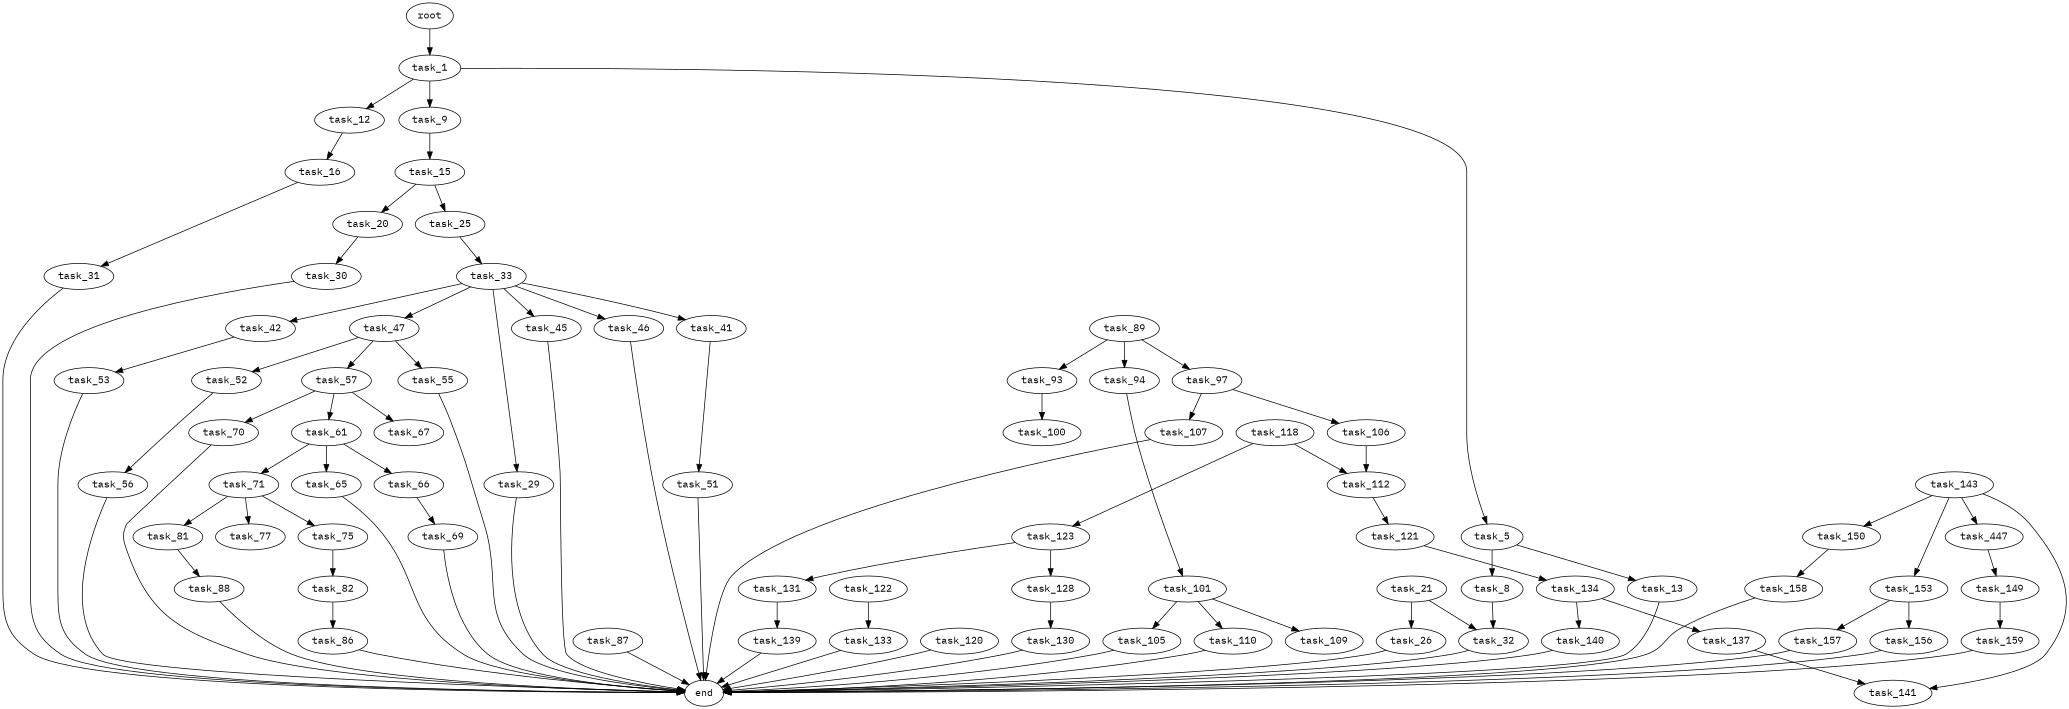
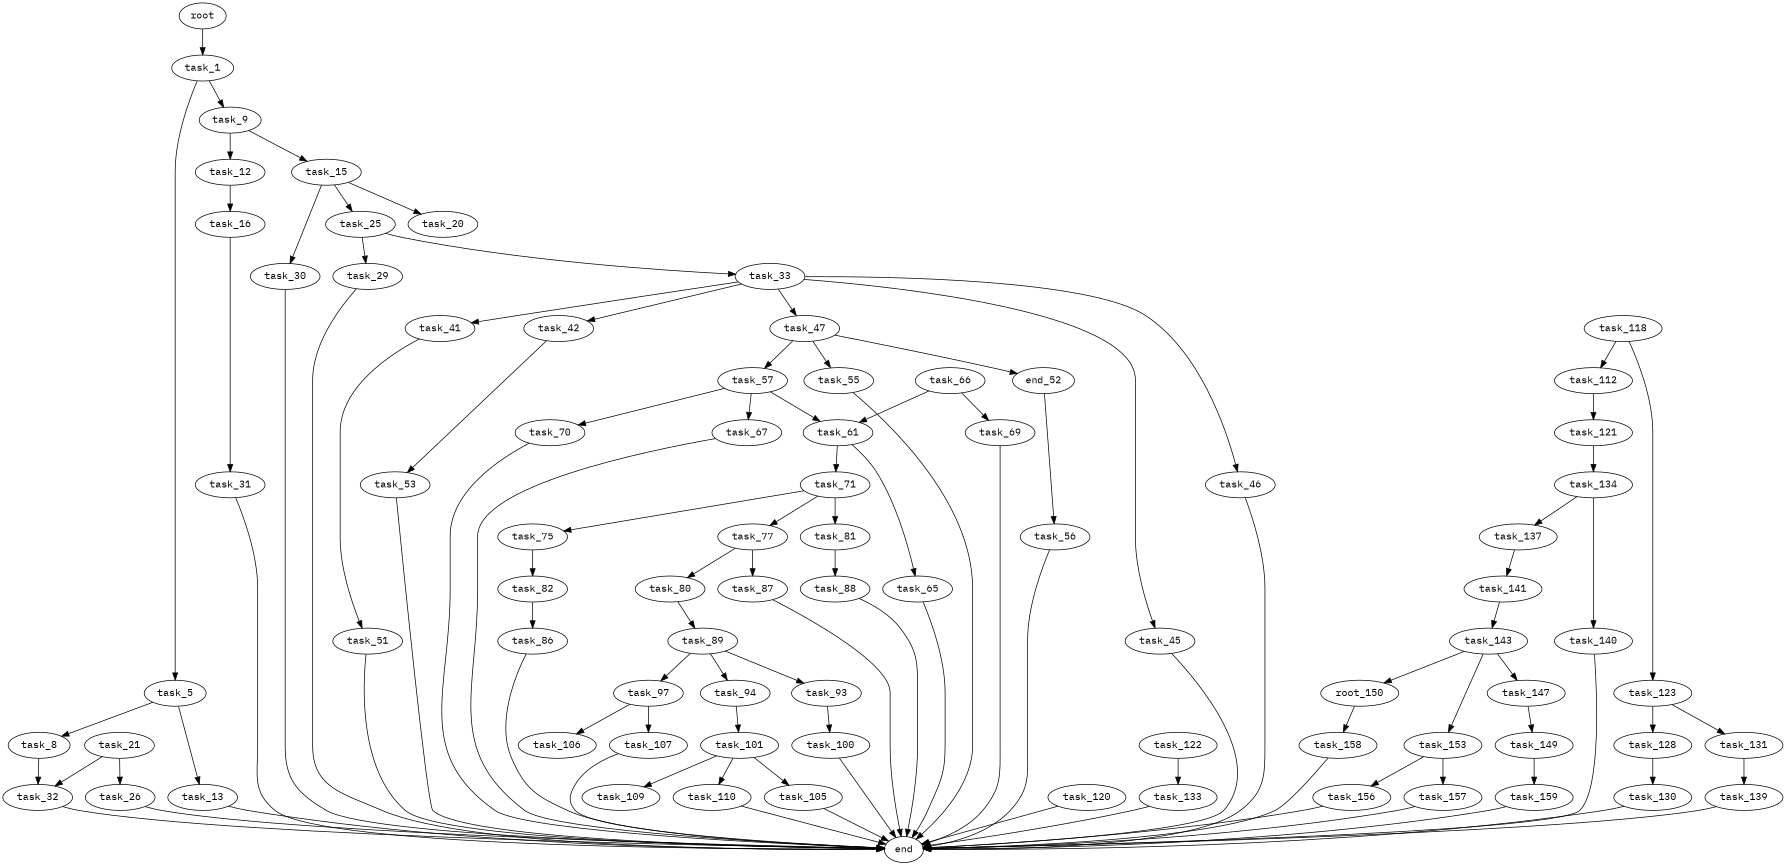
(393, 92) -> (230, 143)
(349, 248) -> (307, 221)
(505, 377) -> (364, 247)
(226, 381) -> (1044, 381)
(1366, 455) -> none
(364, 457) -> (897, 405)
(1842, 537) -> (1360, 693)
(1984, 537) -> (1526, 693)
none -> (753, 559)
none -> (670, 589)
(2064, 616) -> (1497, 611)
none -> (473, 727)
none -> (865, 795)
